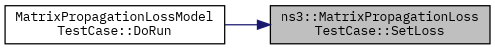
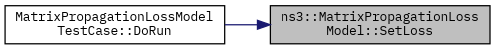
(380, 25) -> (380, 25)
